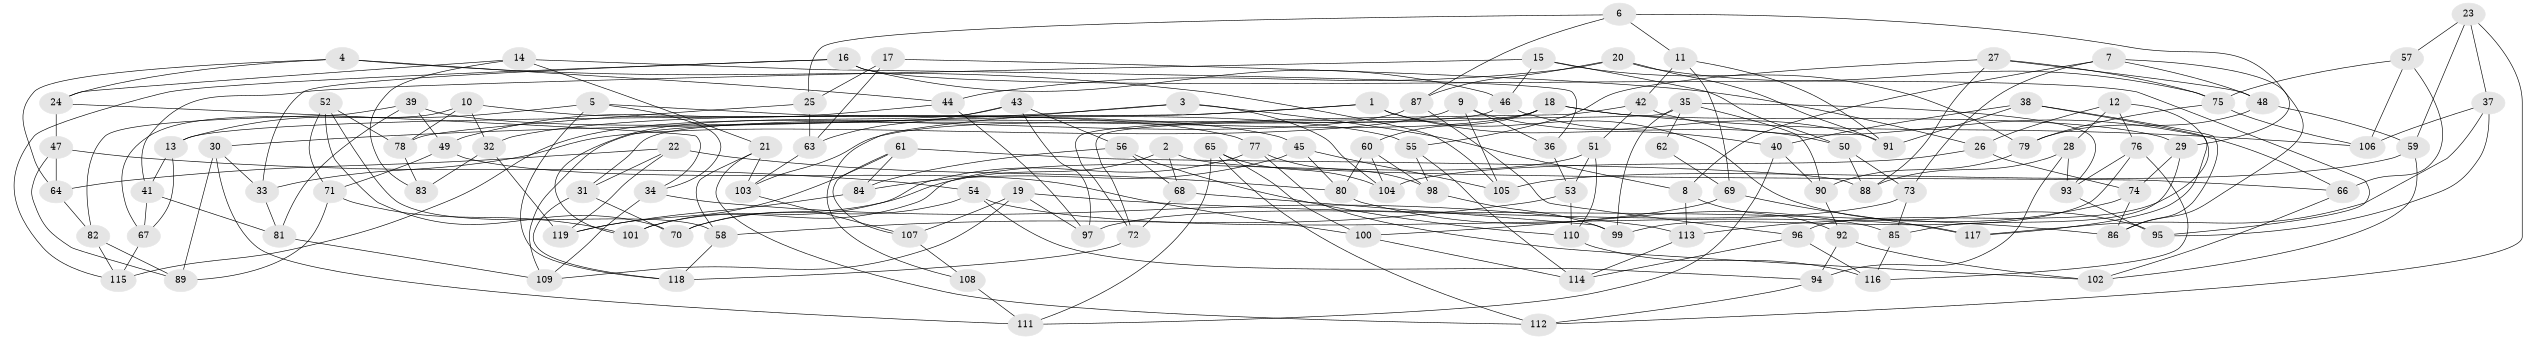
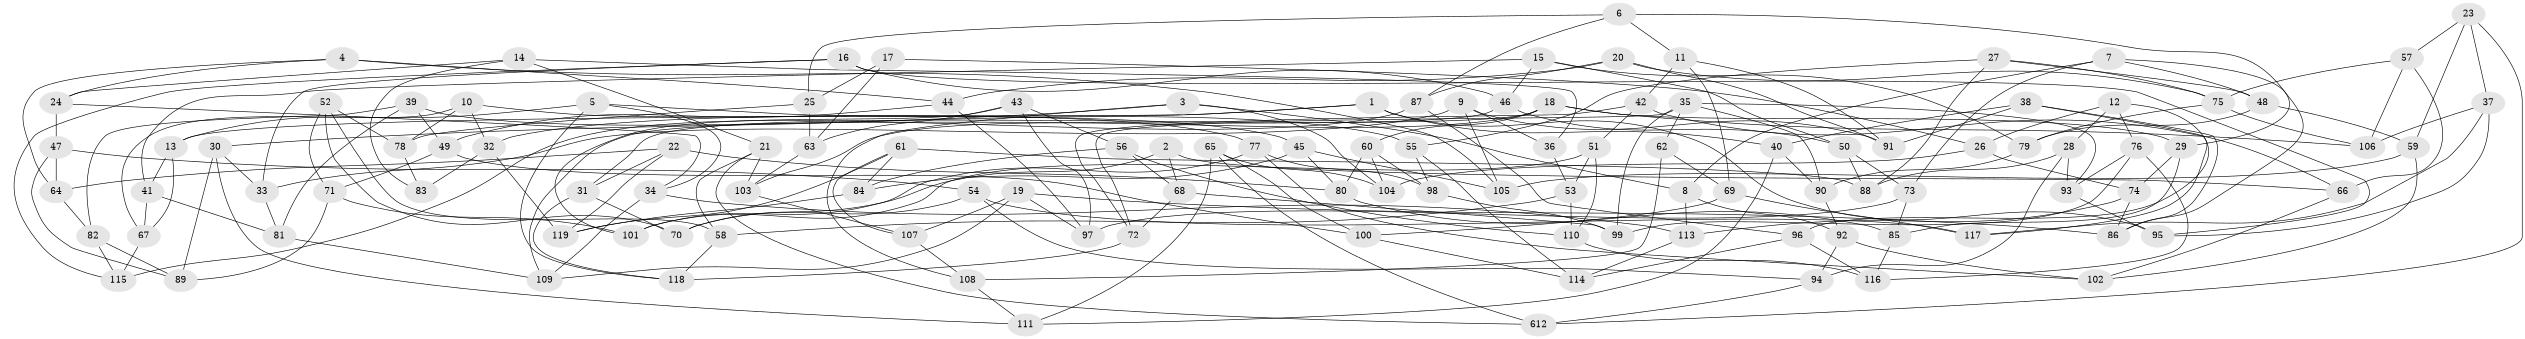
none -> (1285, 273)
(1539, 325) -> (1539, 325)
